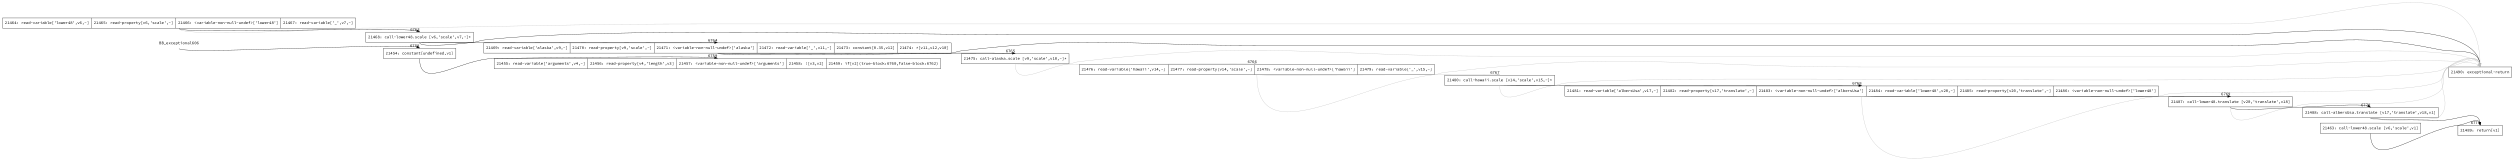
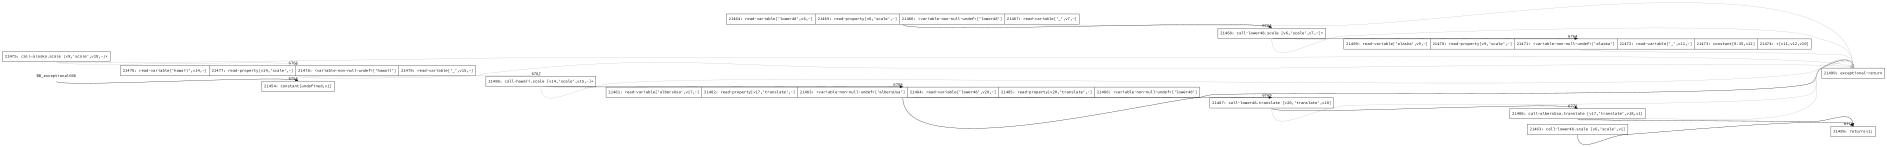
(1455, 35) -> (1563, 29)
(1602, 45) -> (1718, 53)
(865, 53) -> none
(717, 64) -> none
(2137, 100) -> (1376, 94)
